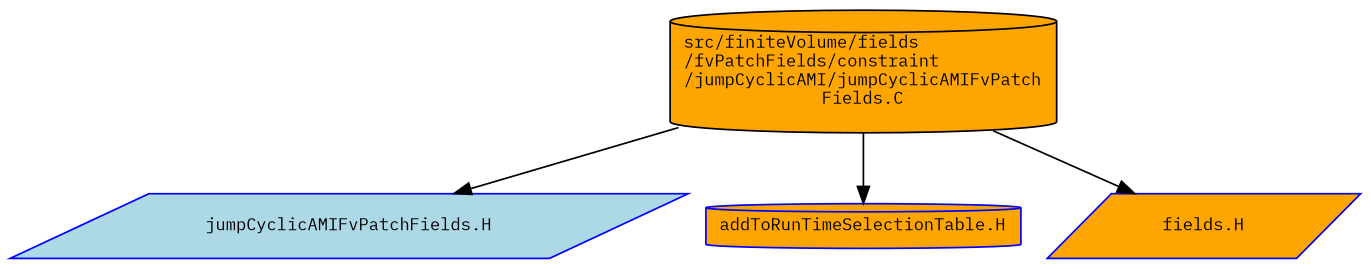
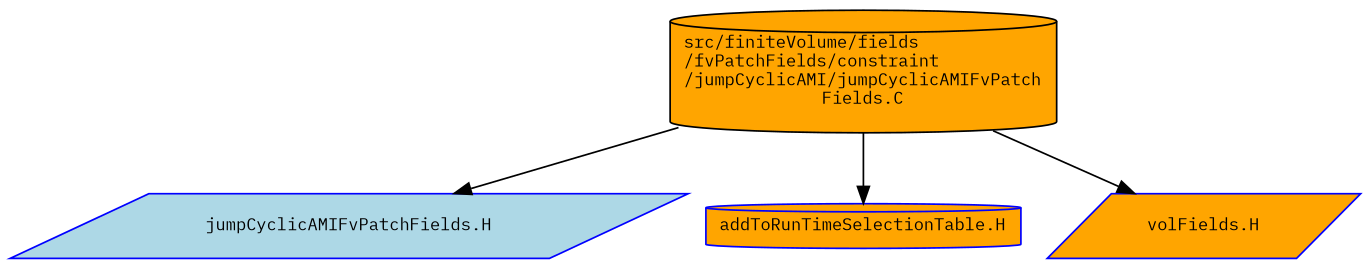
(1204, 226) -> (1204, 226)
